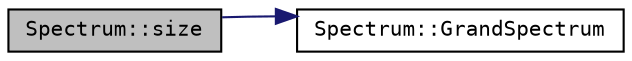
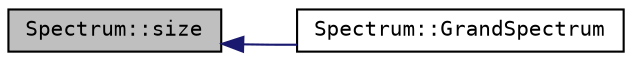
(249, 17) -> (270, 45)
